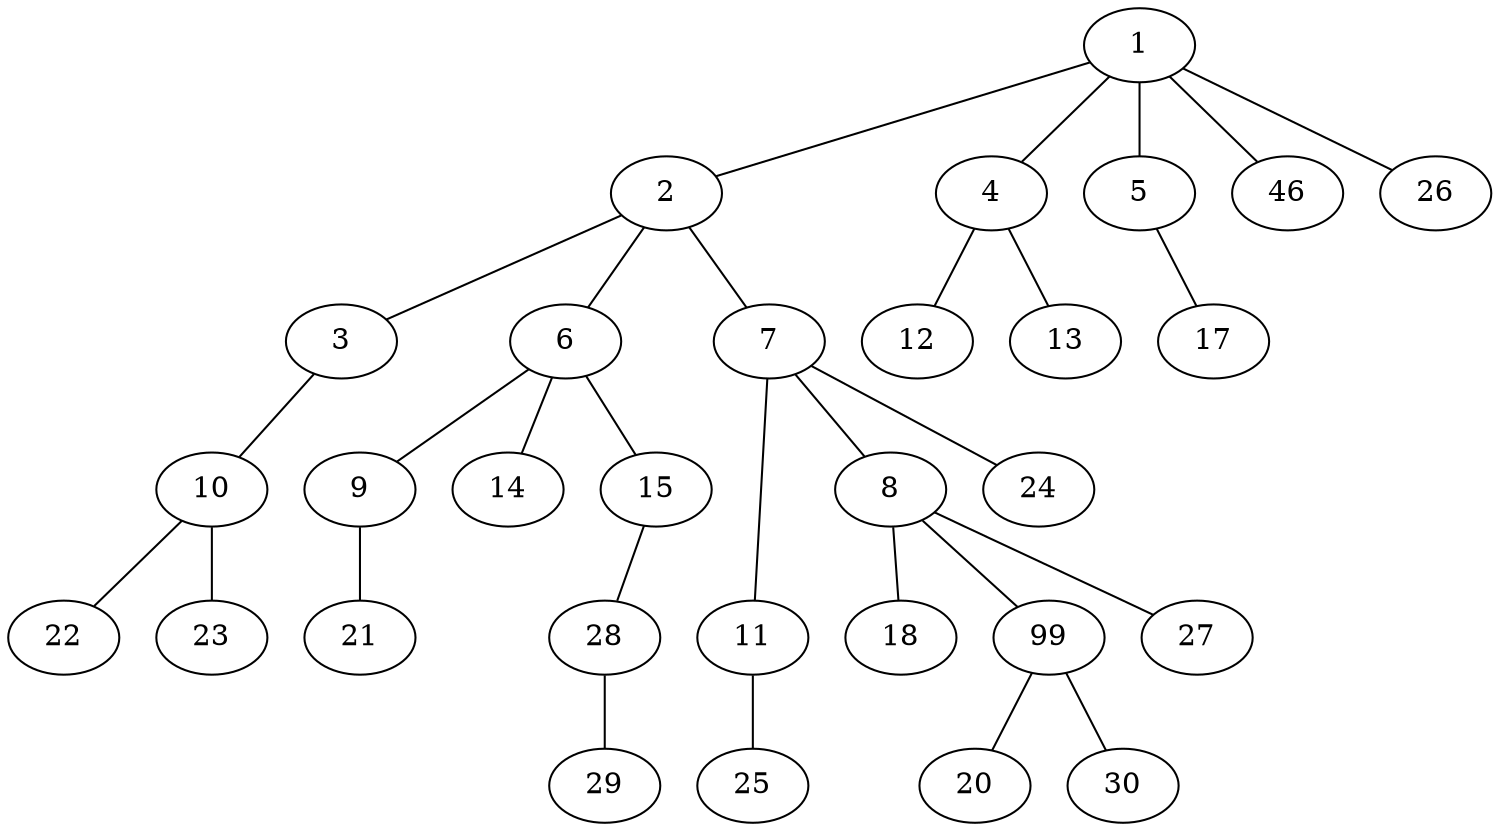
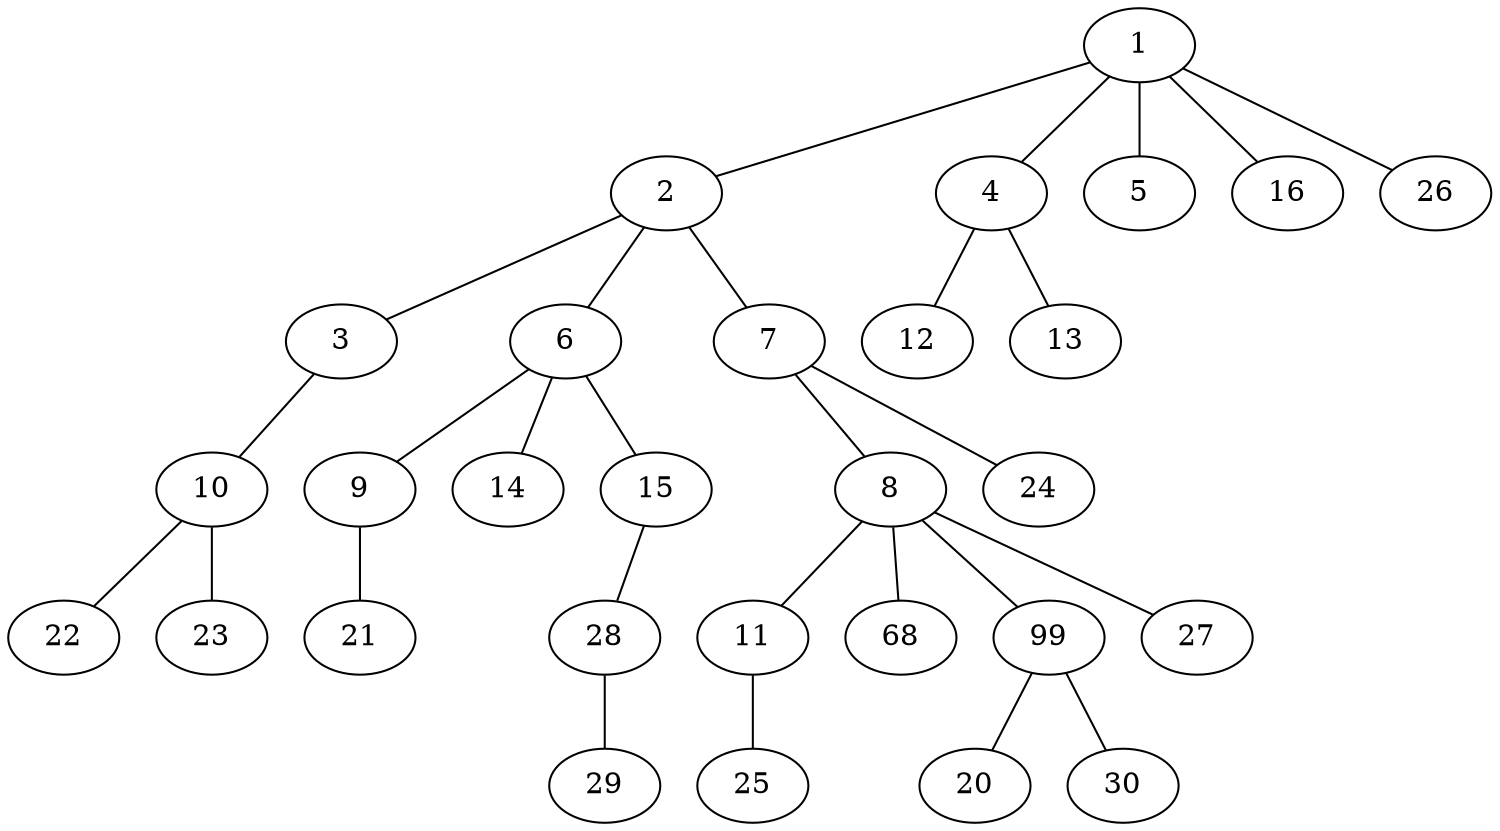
(1288, 193) -> (1288, 193)
(1214, 341) -> none
(761, 489) -> (822, 564)
(901, 638) -> (901, 638)
